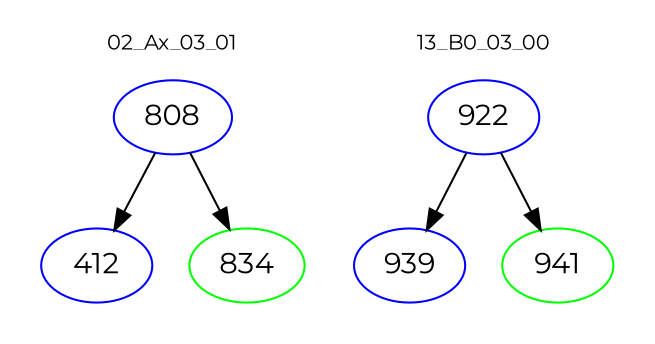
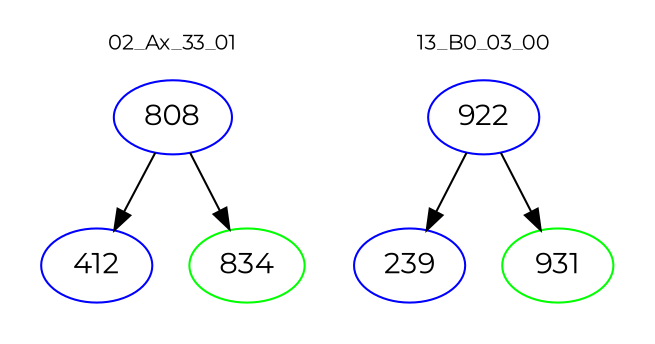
(173, 44) -> (173, 44)
(410, 266) -> (410, 266)
(558, 266) -> (558, 266)
